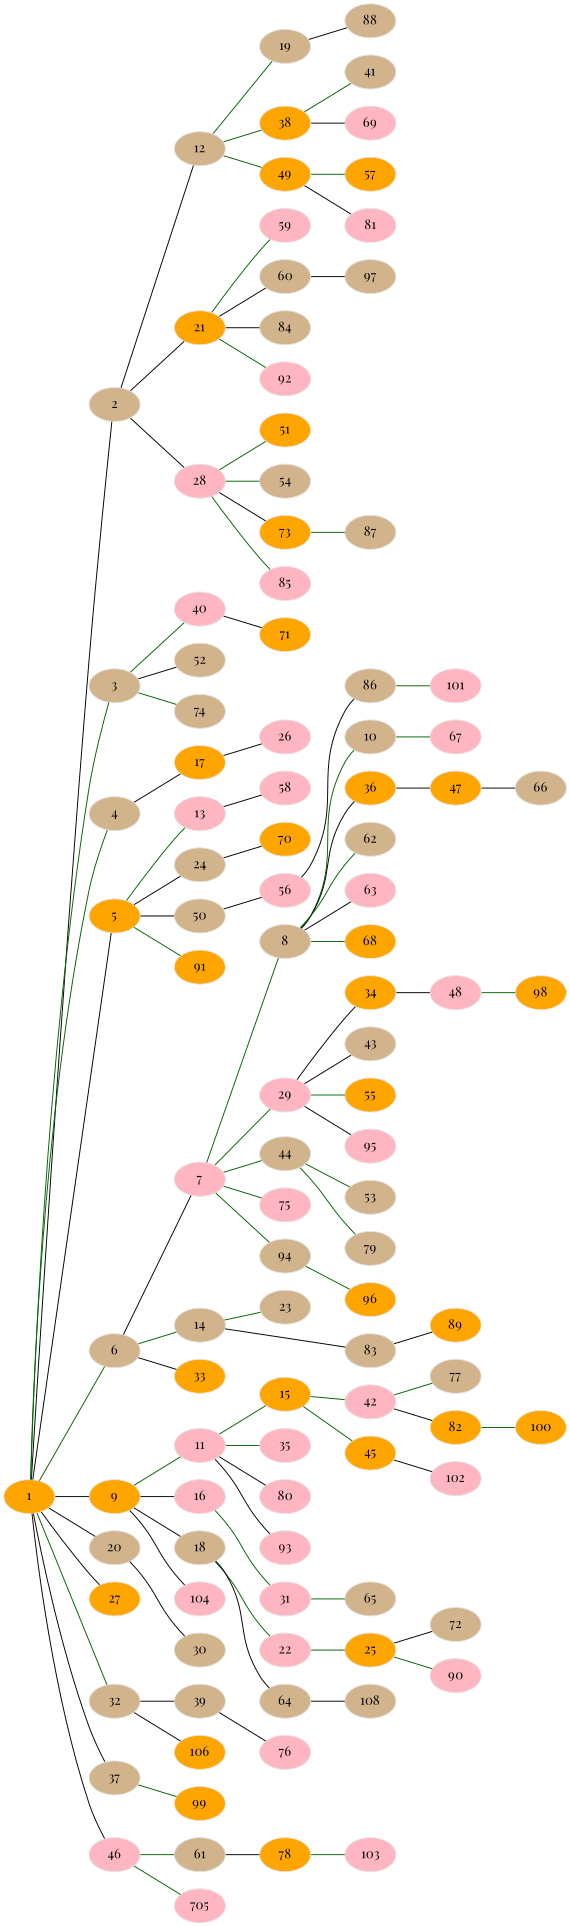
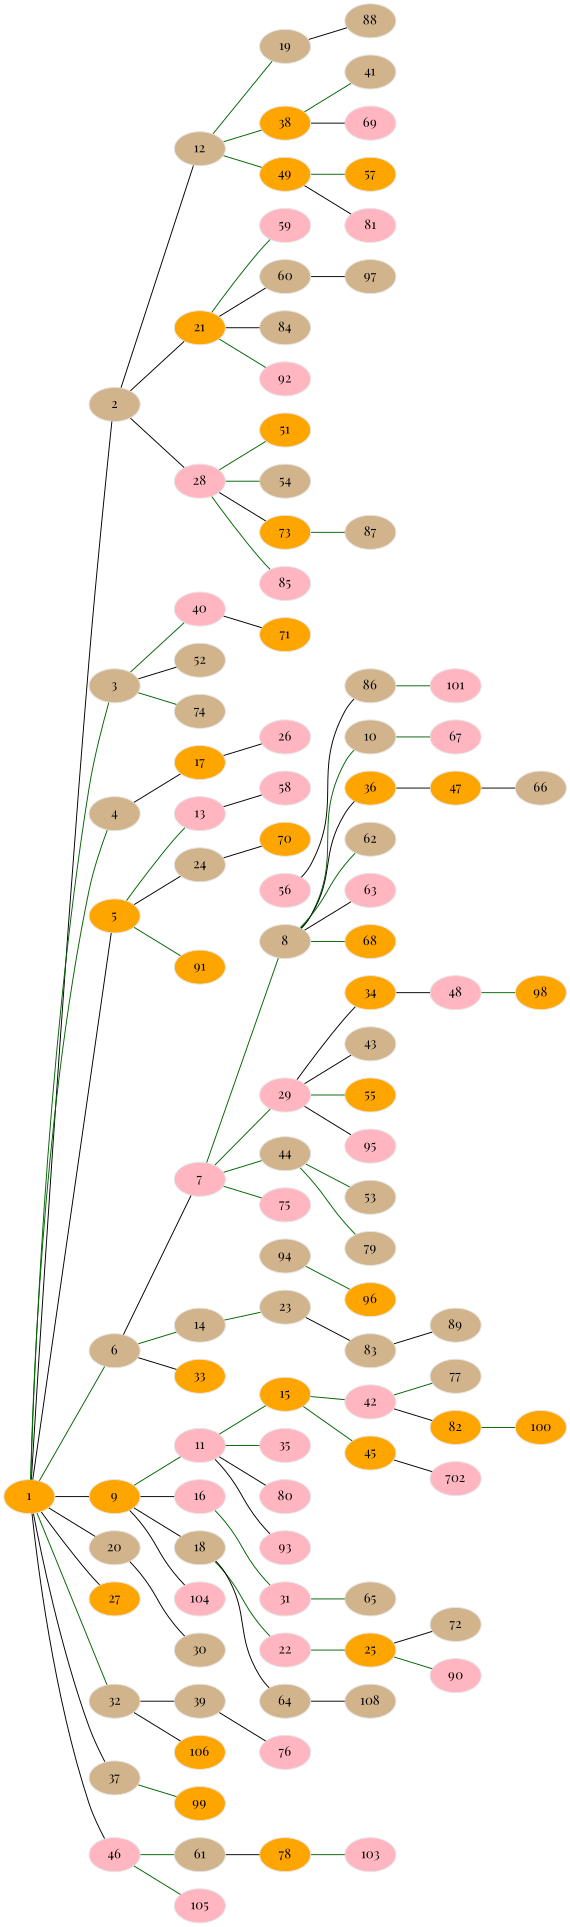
(200, 916) -> none
(243, 1218) -> none
(456, 1325) -> (456, 1325)
(285, 1338) -> (328, 1329)
(456, 1479) -> (456, 1479)
(200, 1906) -> (200, 1906)
